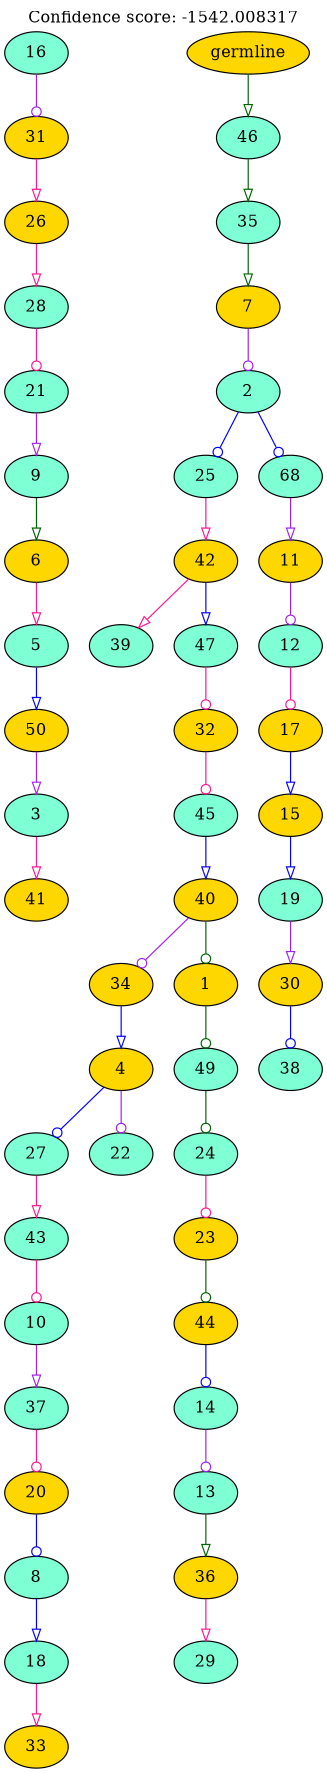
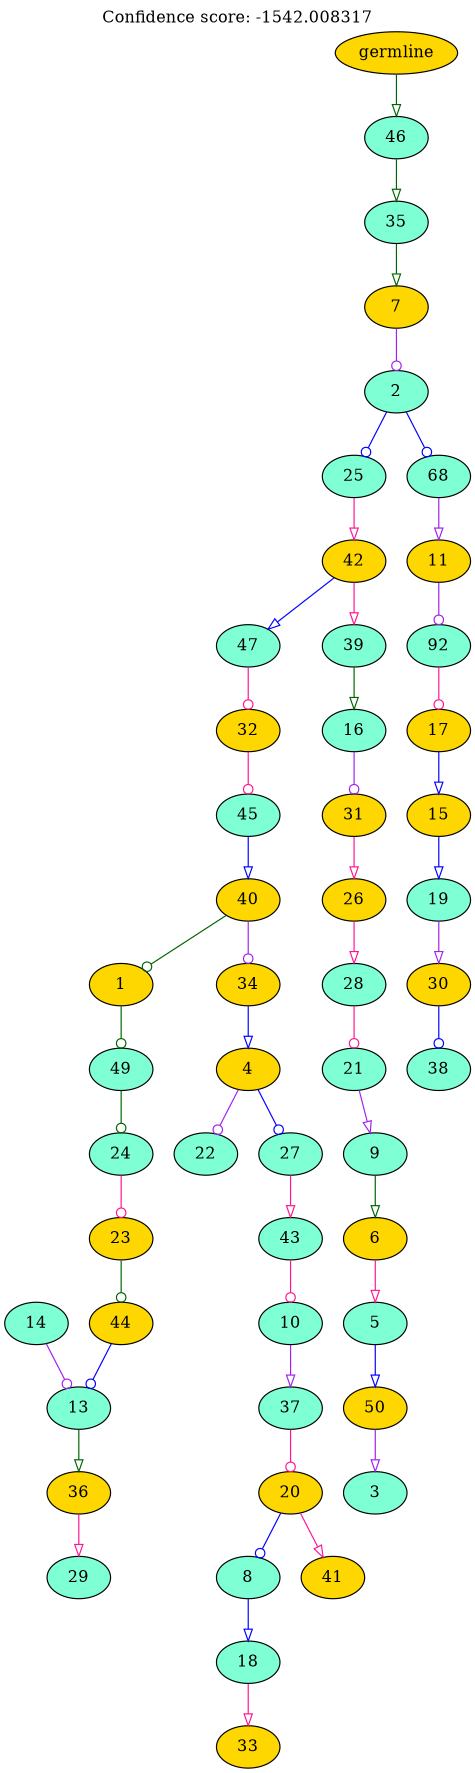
(291, 646) -> (439, 646)
none -> (354, 682)
(36, 852) -> (309, 1530)
(206, 1361) -> (102, 1362)
